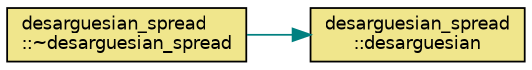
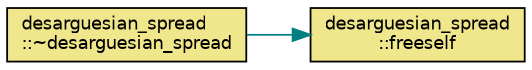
(418, 35) -> (418, 35)
